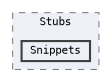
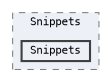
(56, 23) -> (56, 23)
